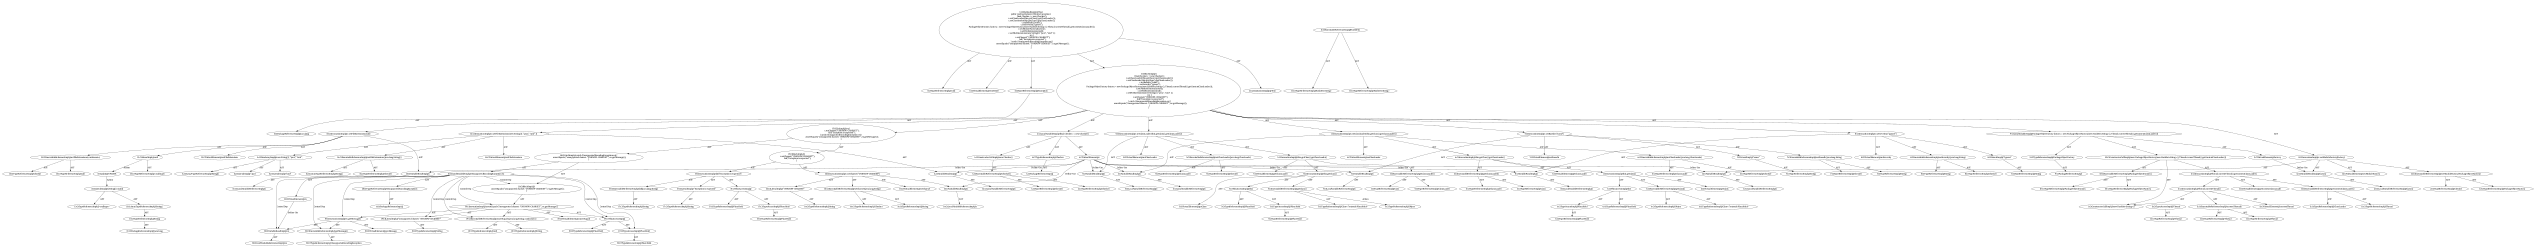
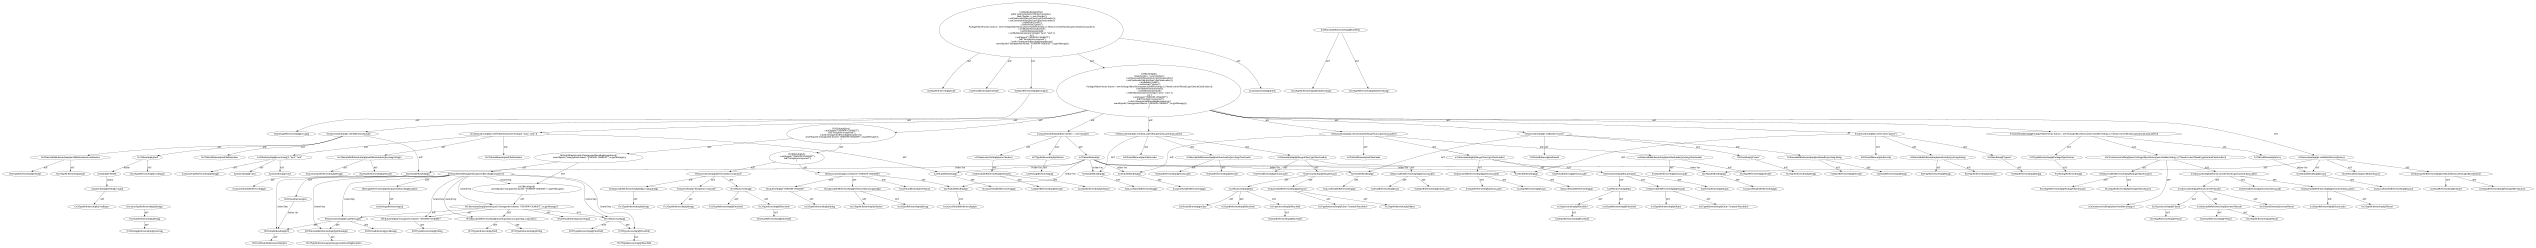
(1246, 177) -> (1224, 200)
(125, 197) -> none
(1365, 199) -> (1365, 199)
(2165, 202) -> (2189, 199)
